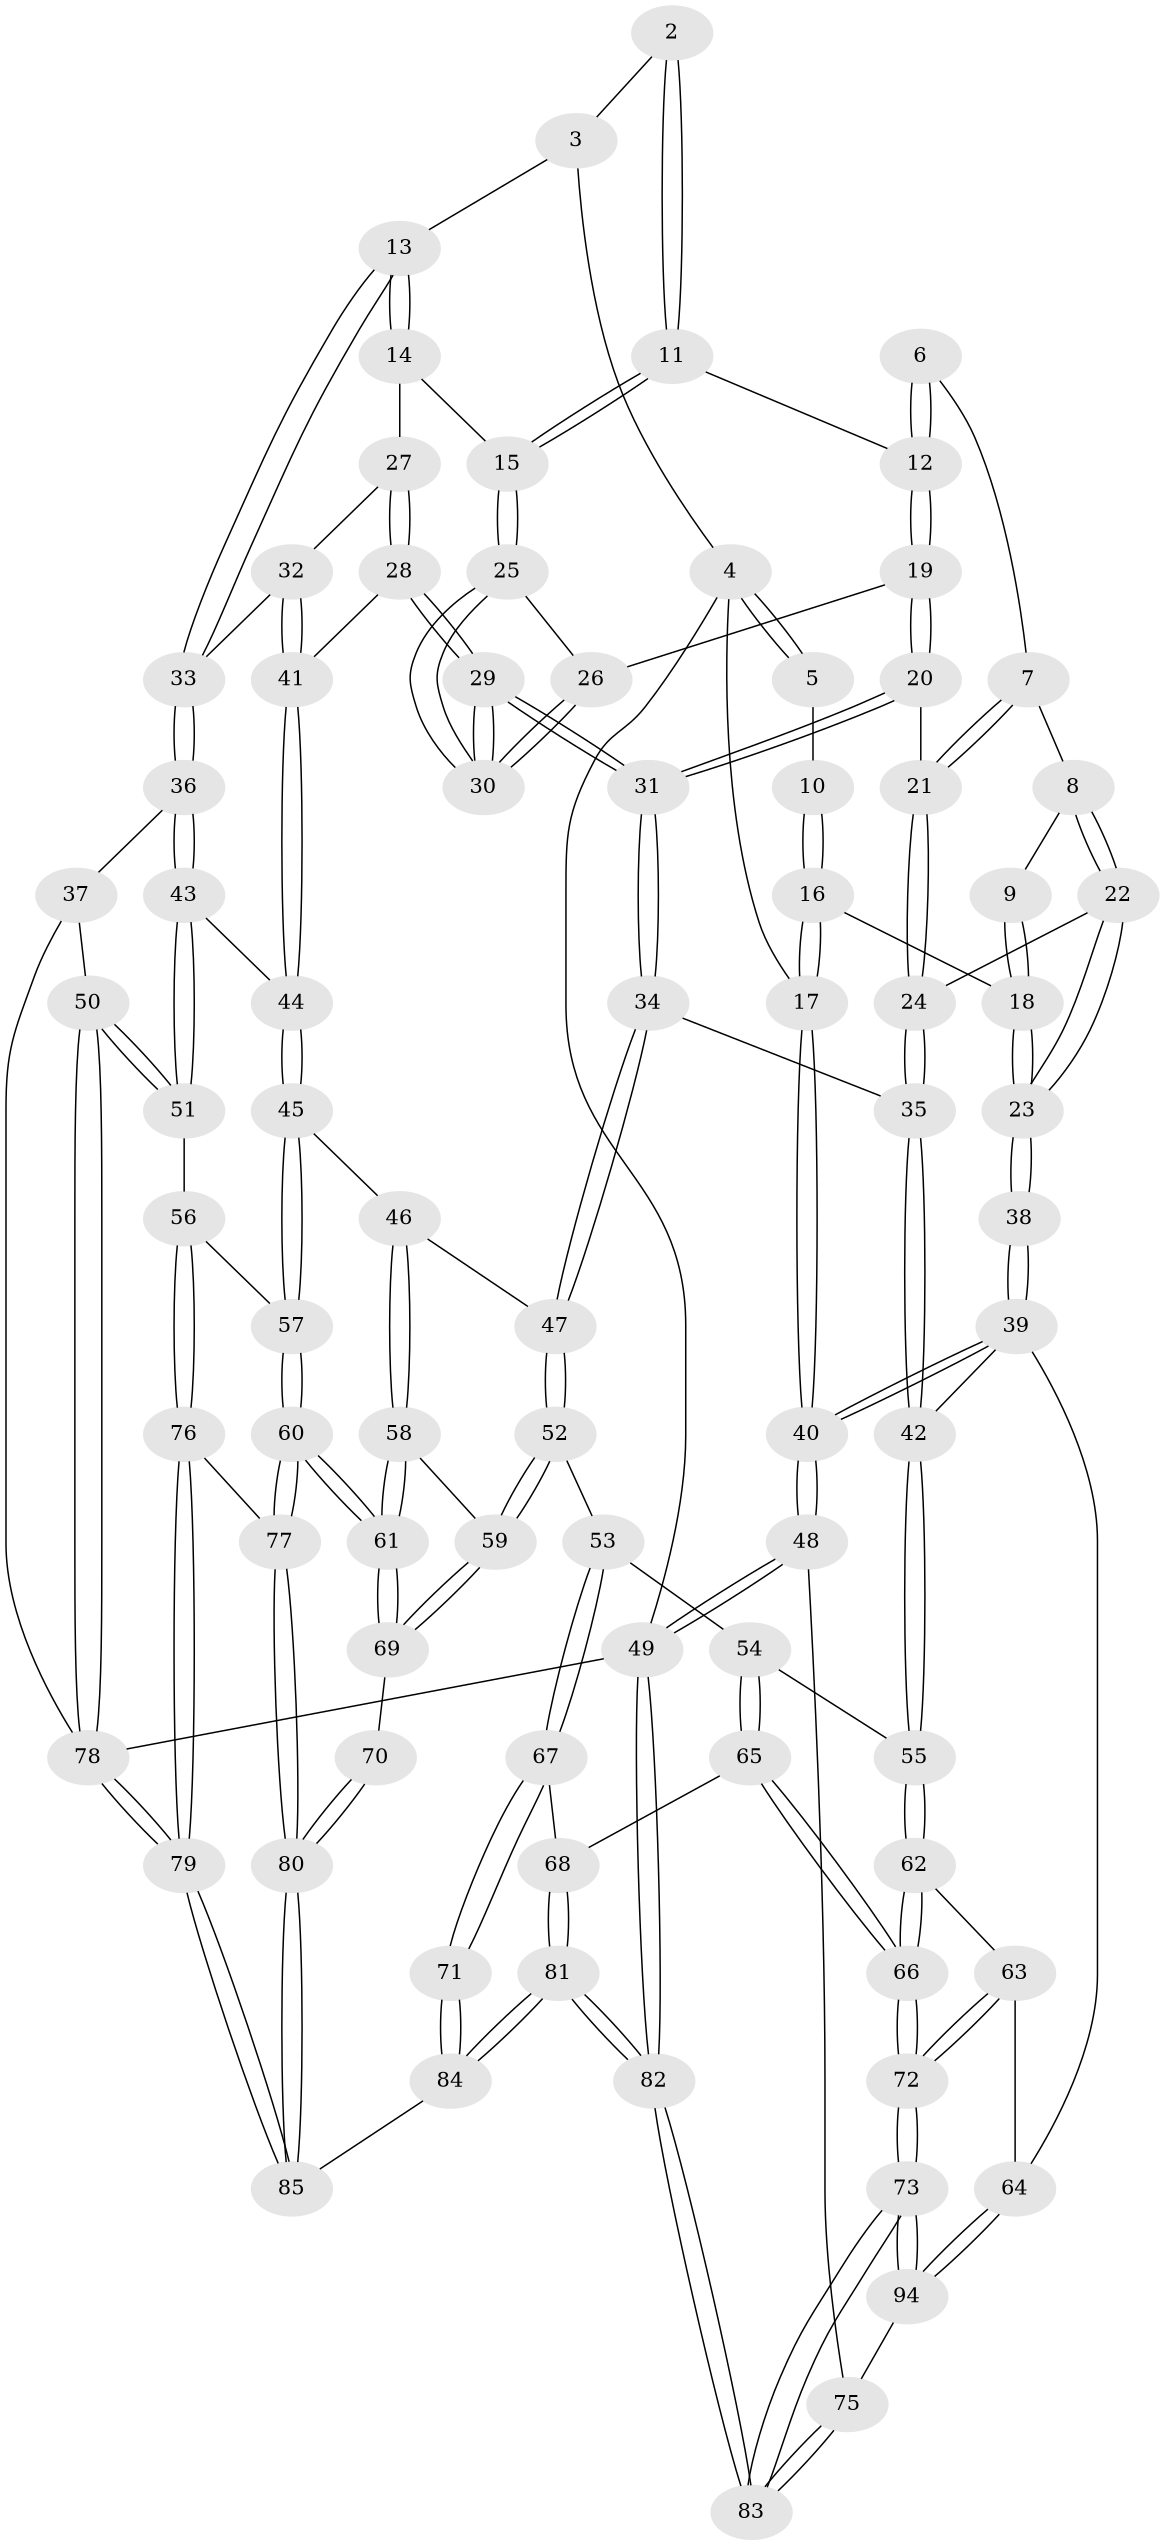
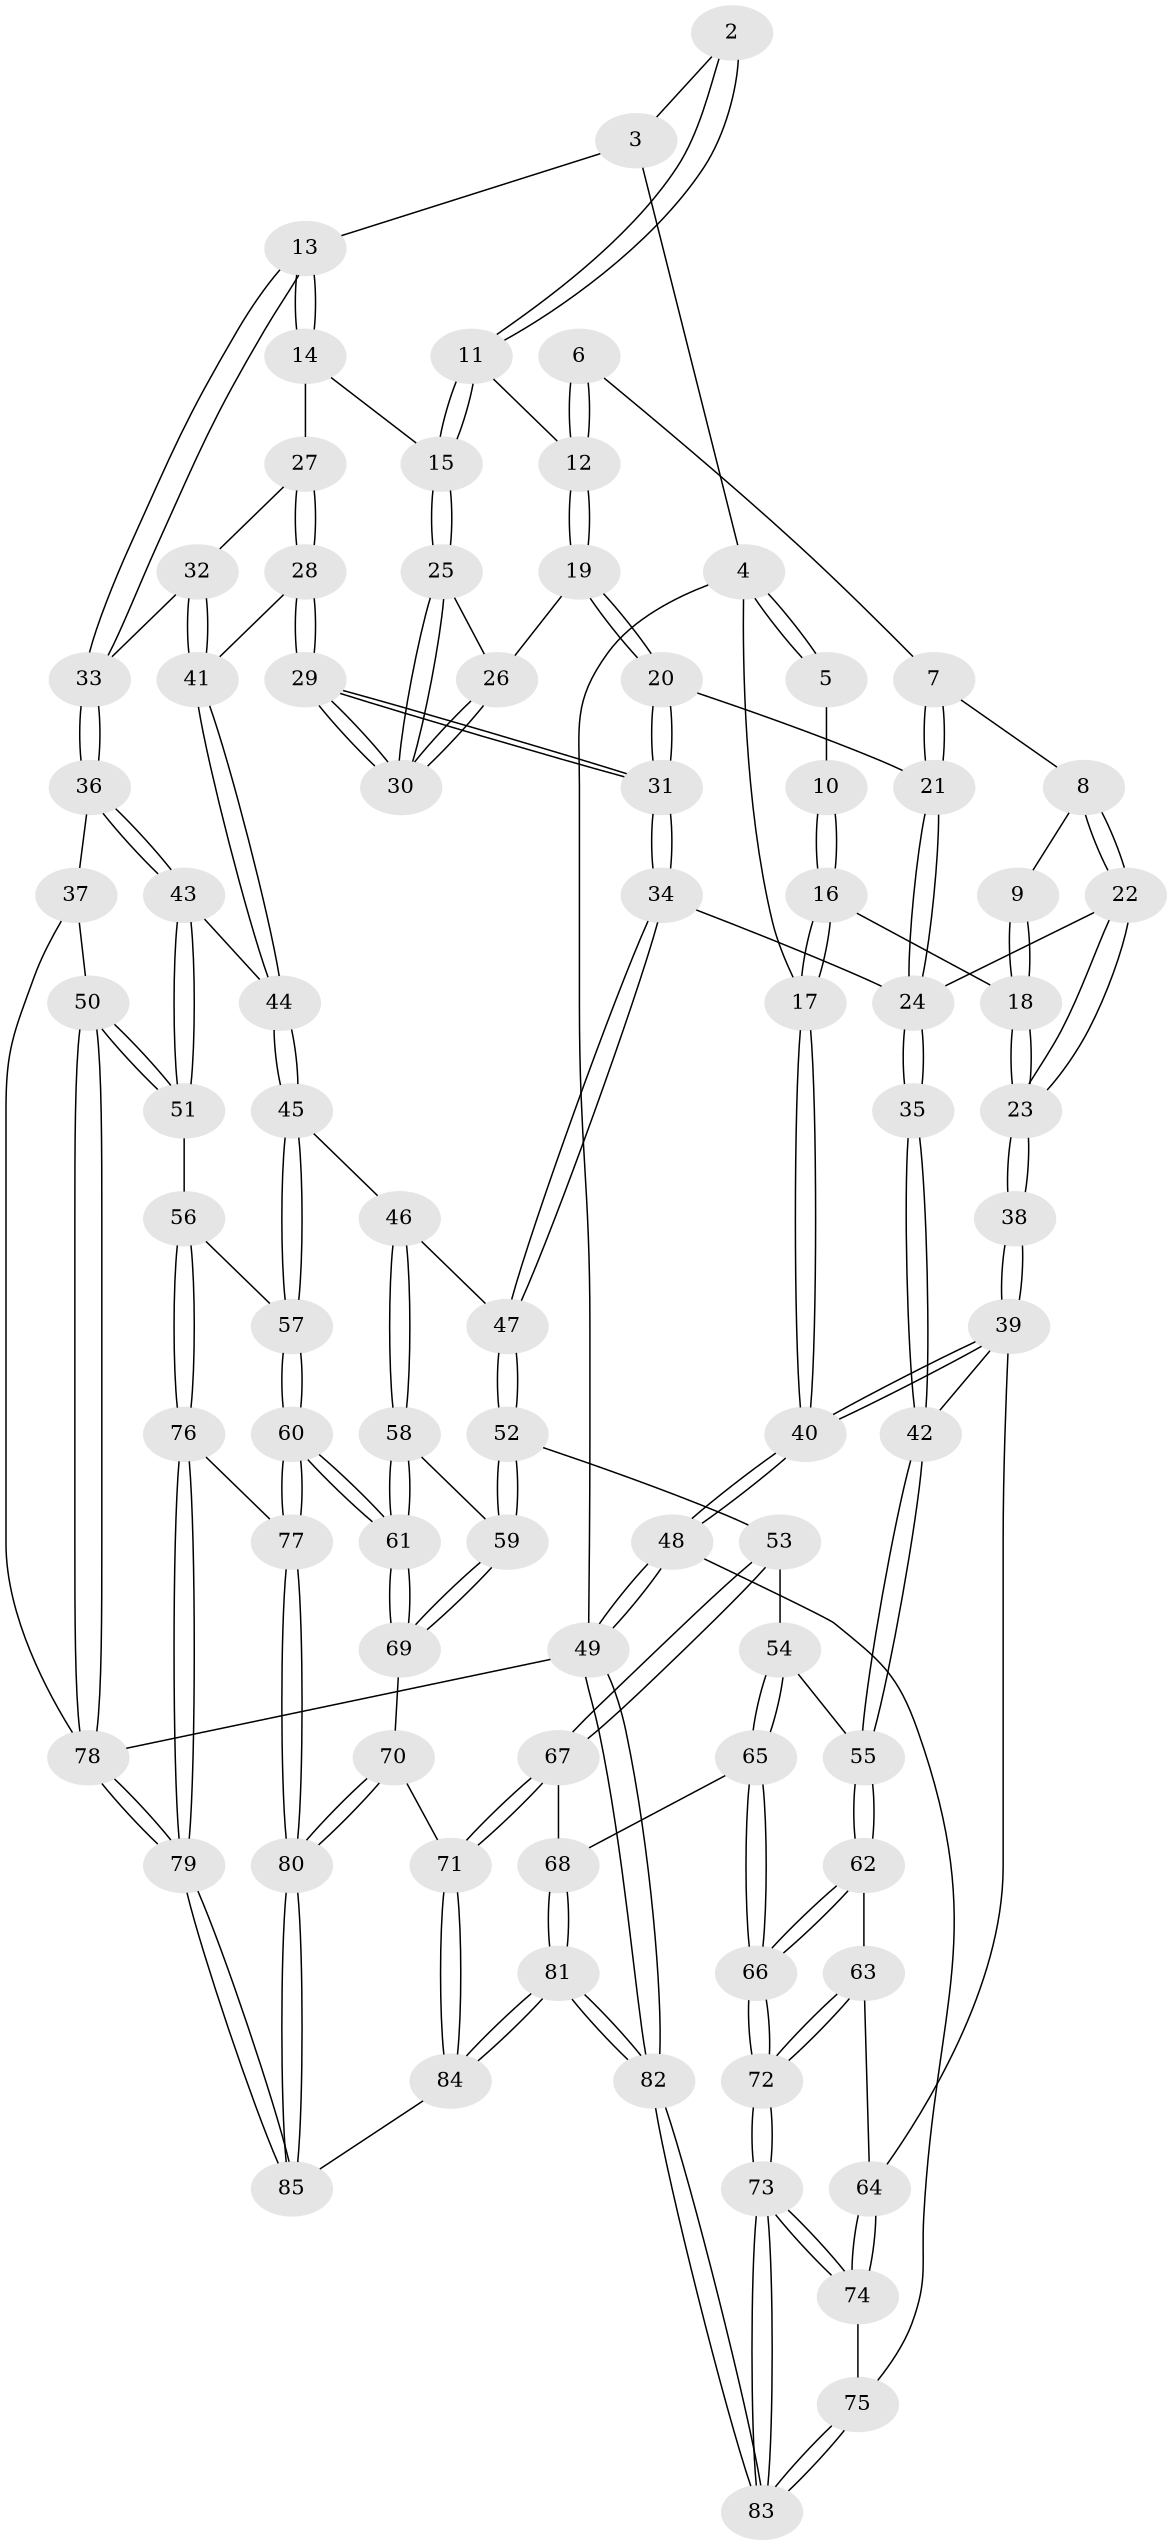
(782, 1057) -> (794, 949)
none -> (422, 1812)
(907, 2297) -> (858, 2297)
